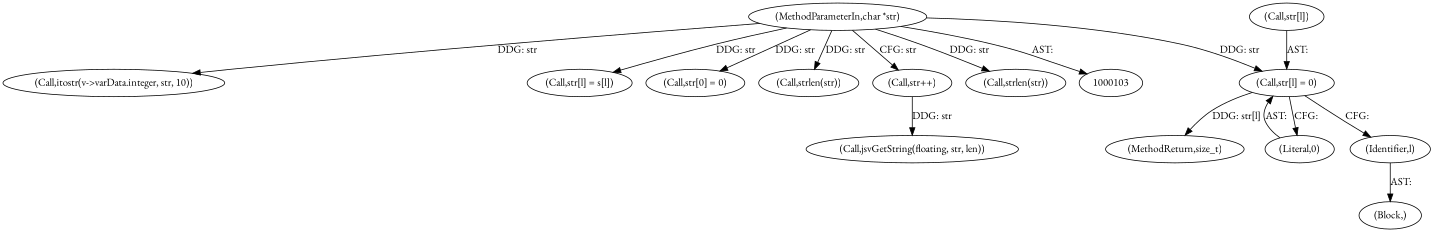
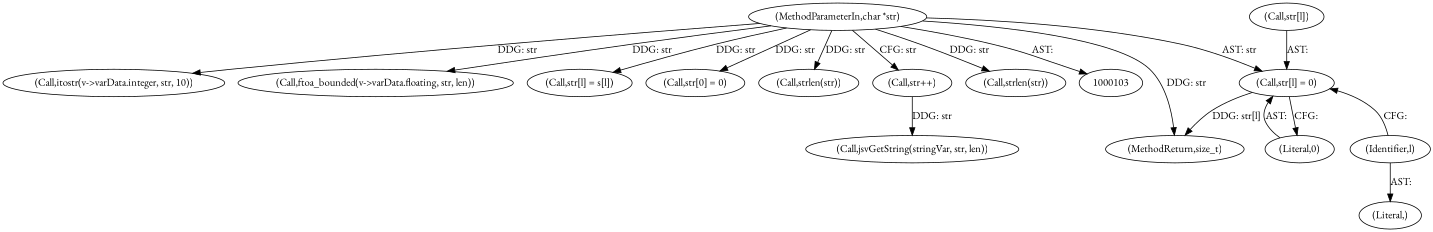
none -> (1071, 39)
(1240, 50) -> (1240, 50)
none -> (376, 83)
(1334, 115) -> (1370, 106)
(912, 149) -> (912, 149)
(1390, 215) -> (1390, 215)
